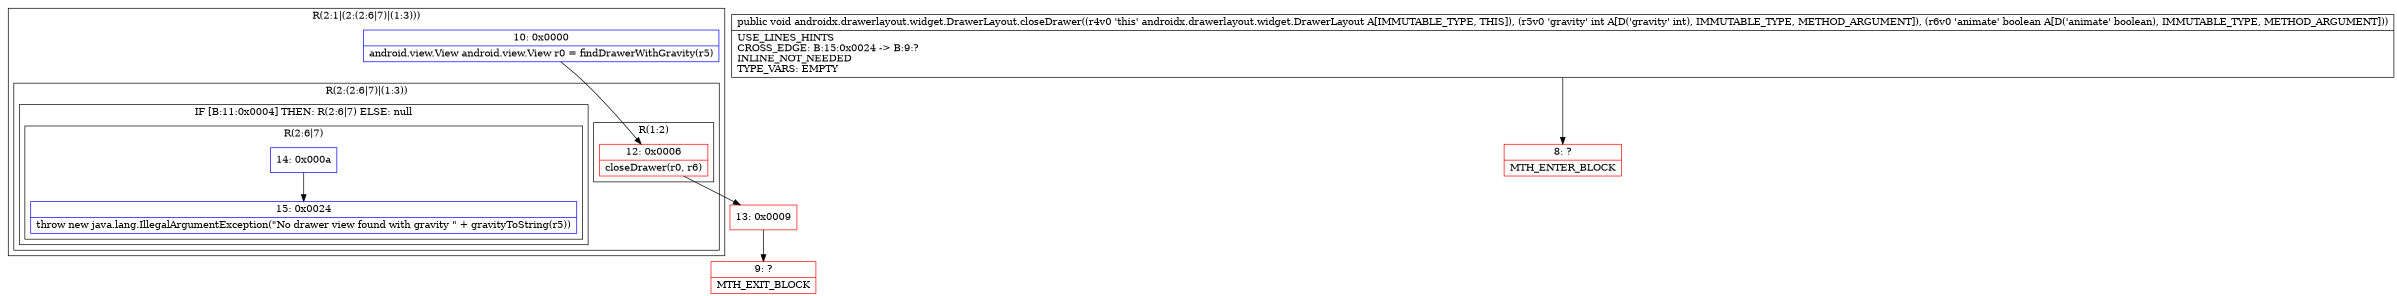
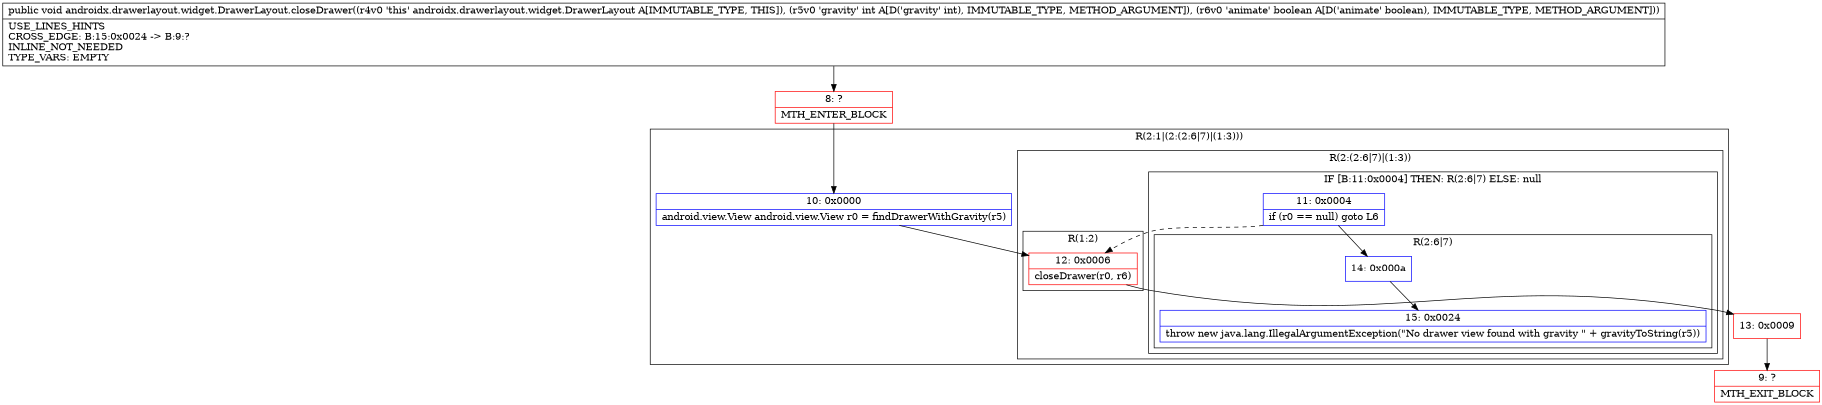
none -> (834, 155)
none -> (1324, 209)
